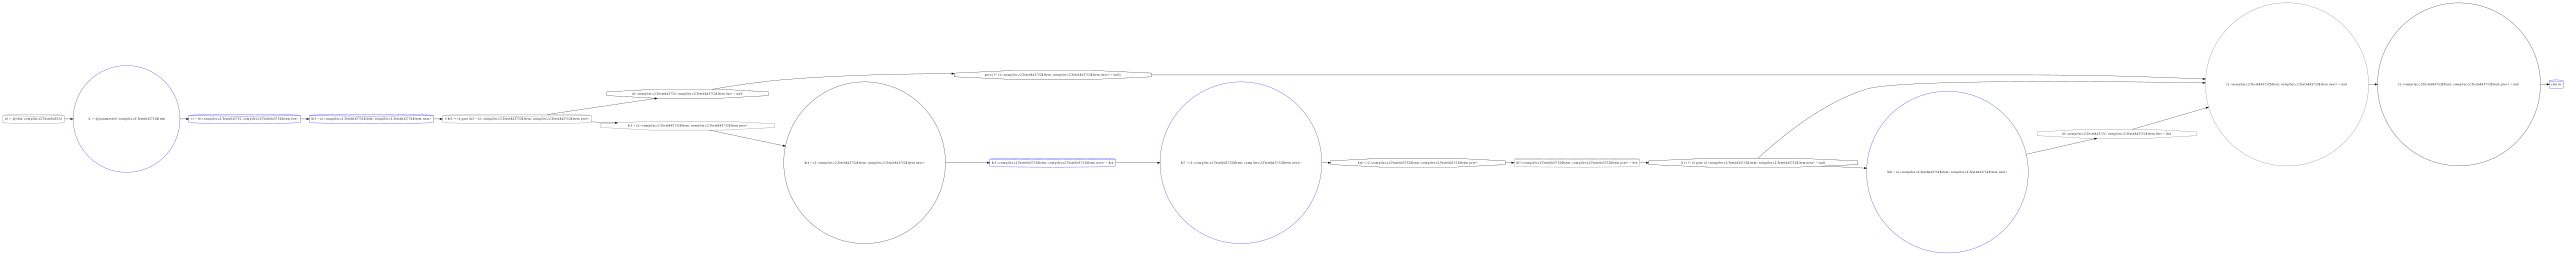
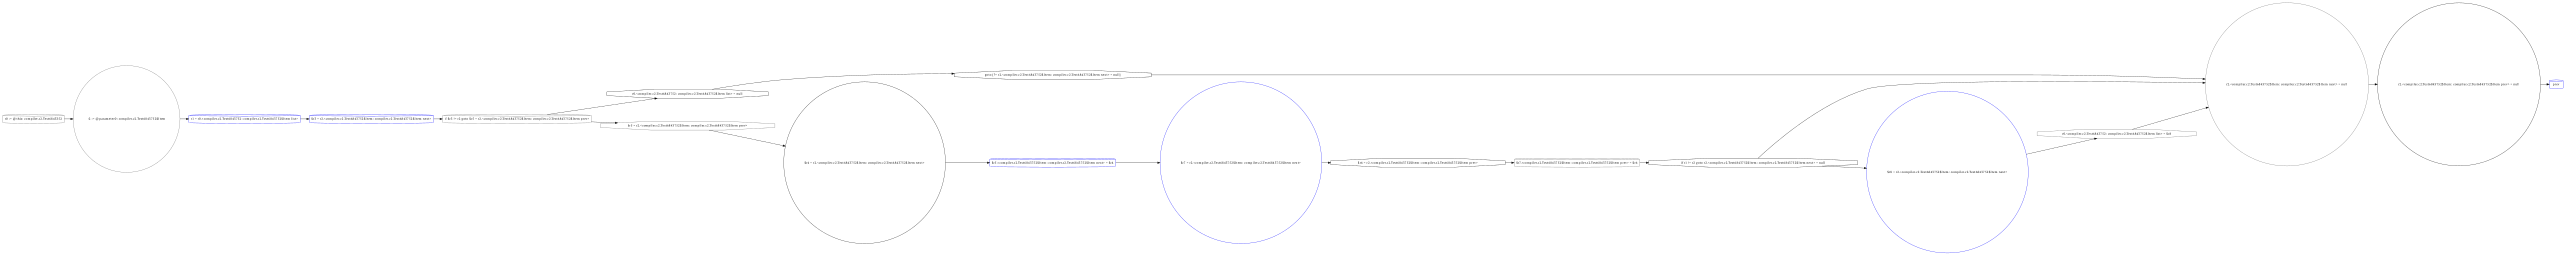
(2556, 84) -> (2556, 84)
(127, 119) -> (127, 119)
